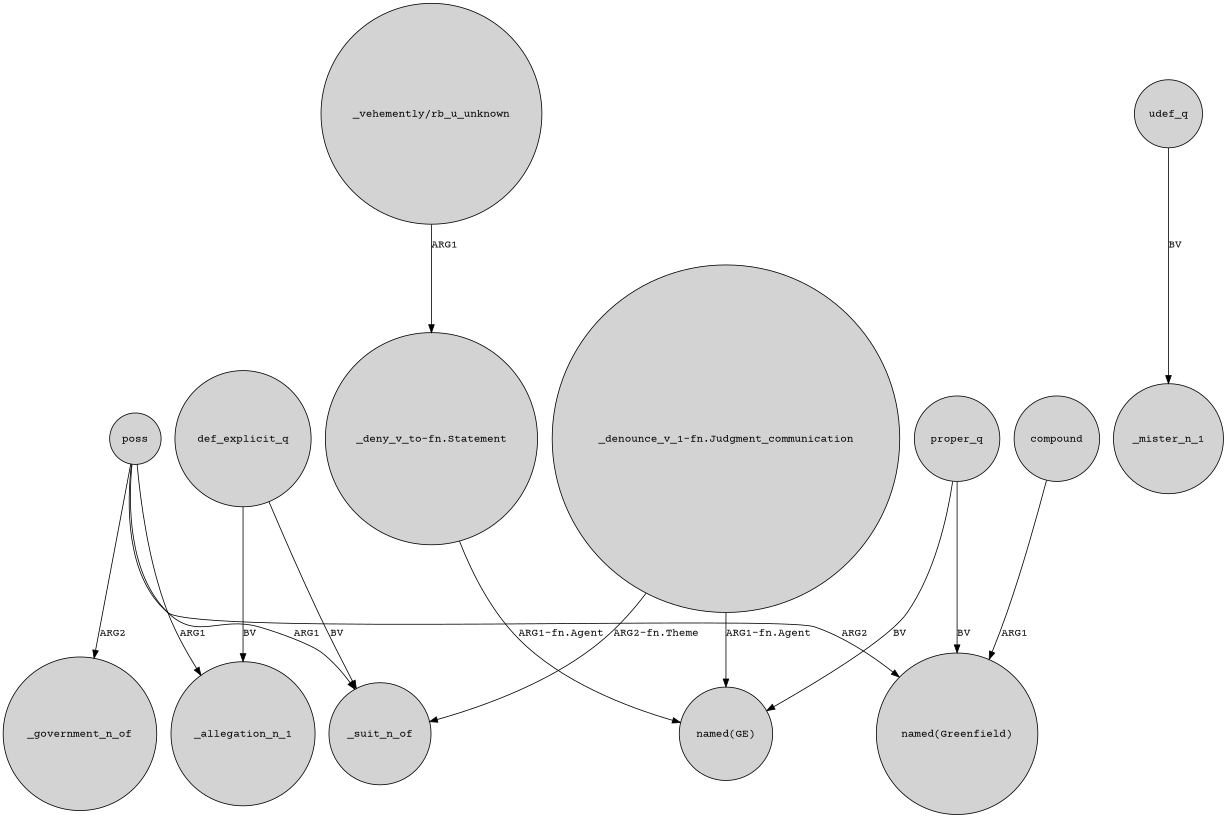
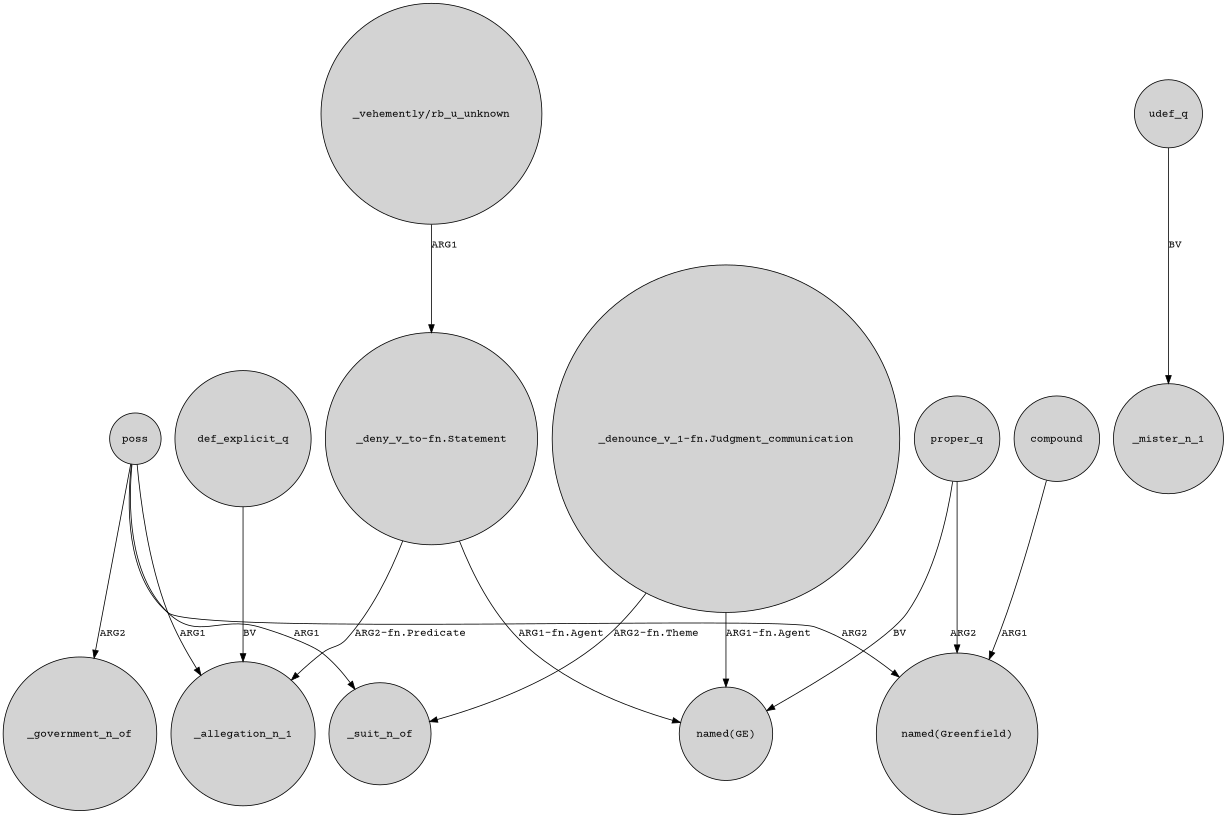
(309, 592) -> none
none -> (363, 618)
(964, 633) -> (964, 633)
